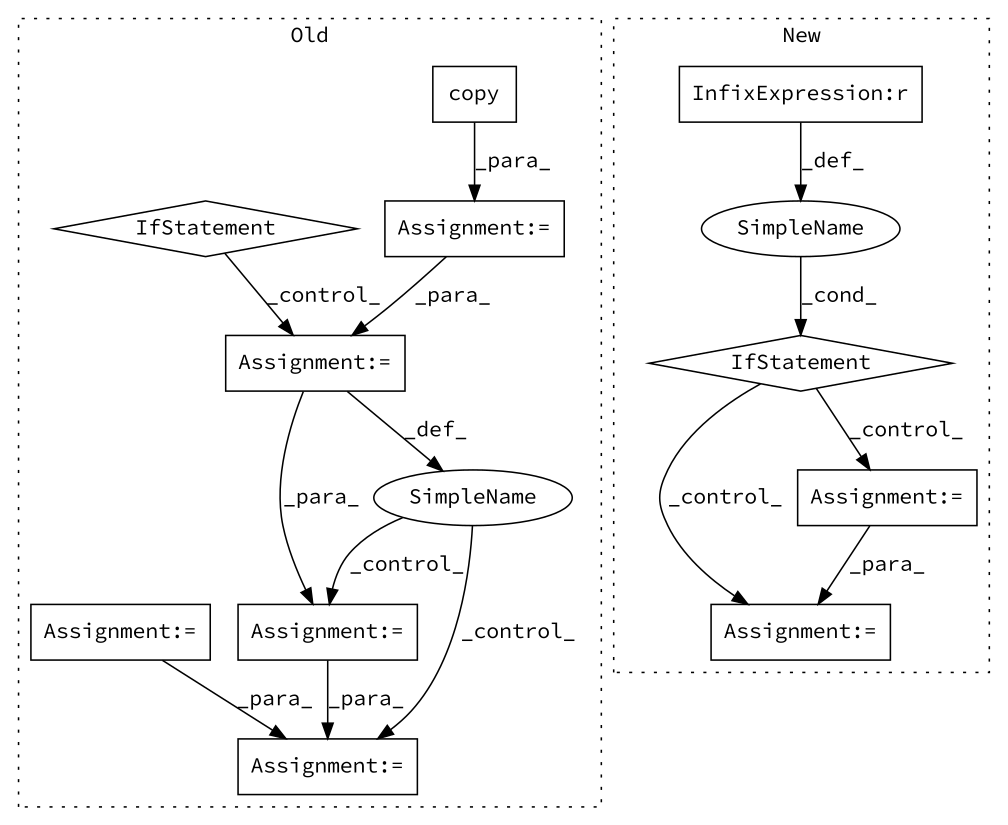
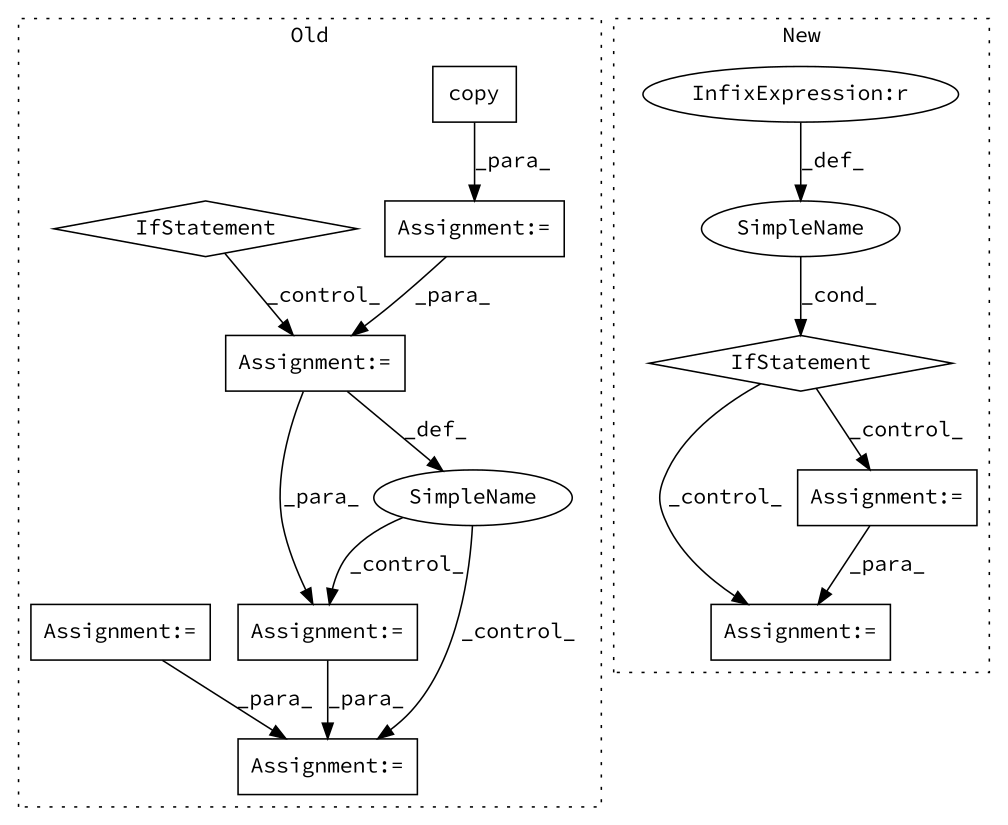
(801, 94) -> (801, 94)
